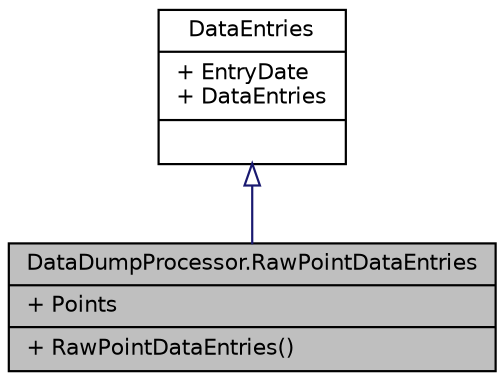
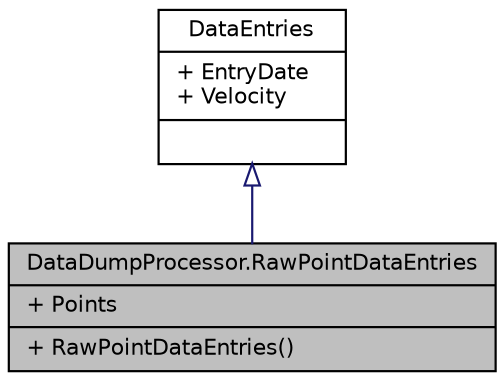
(252, 97) -> (232, 97)
